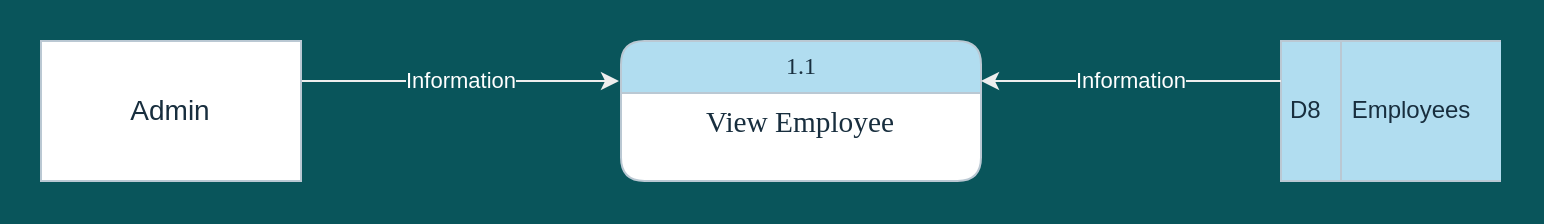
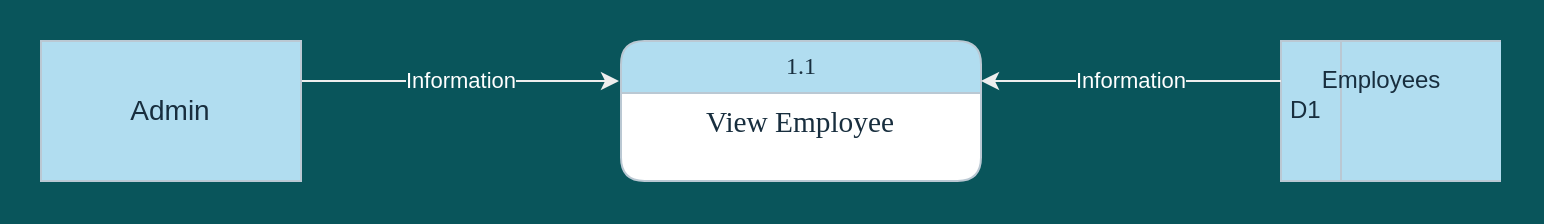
(171, 111) -> (171, 111)
(1304, 111) -> (1304, 111)
(1411, 111) -> (1381, 81)
